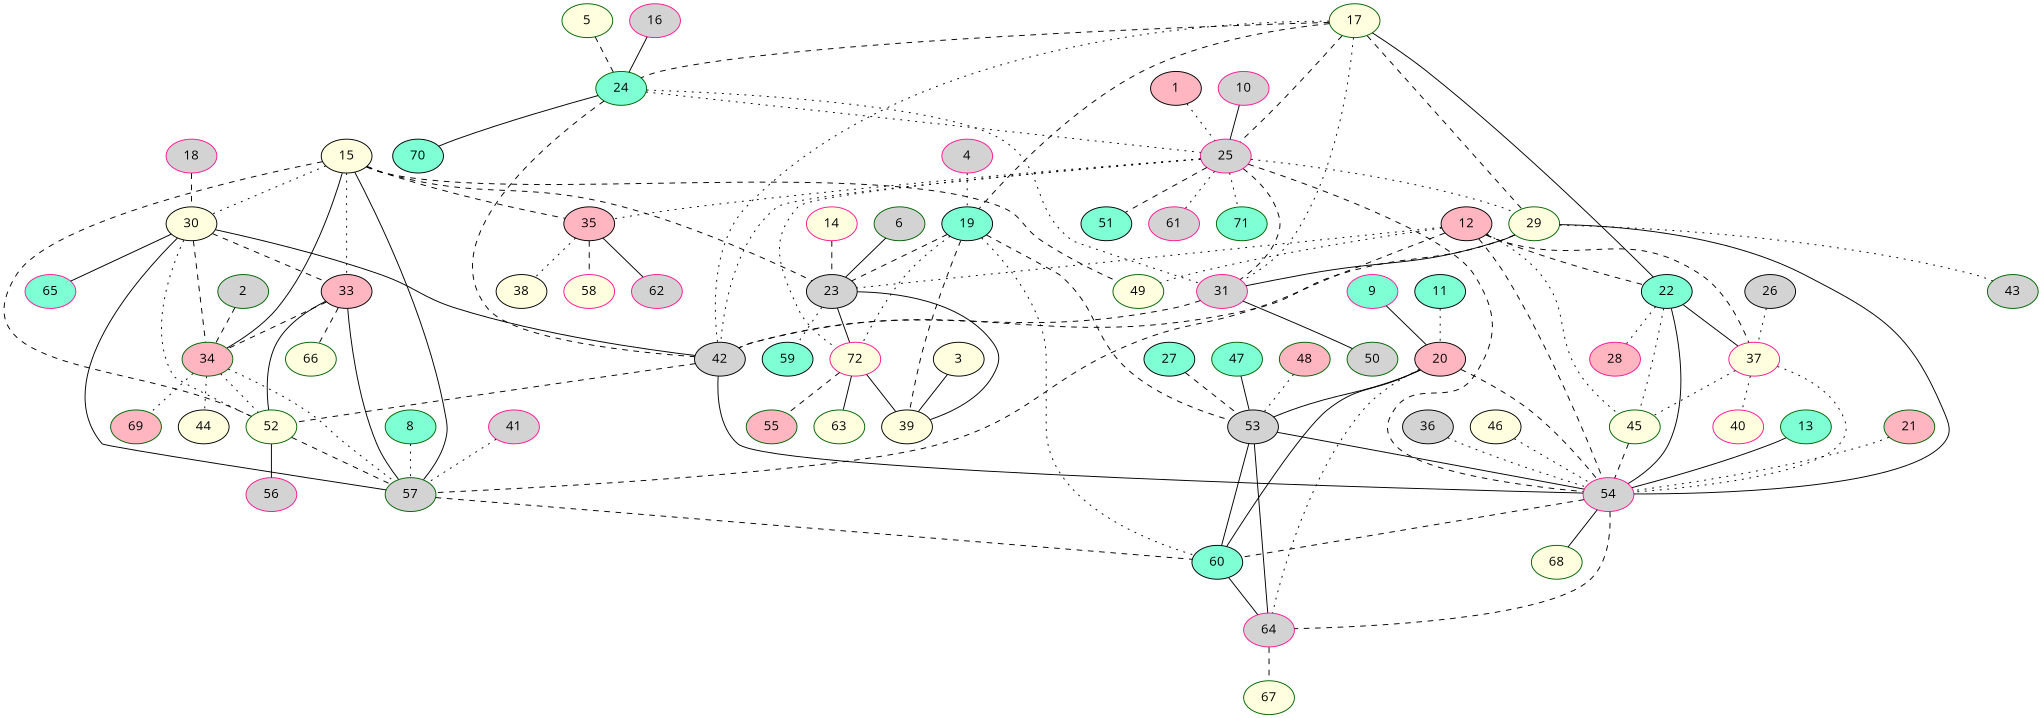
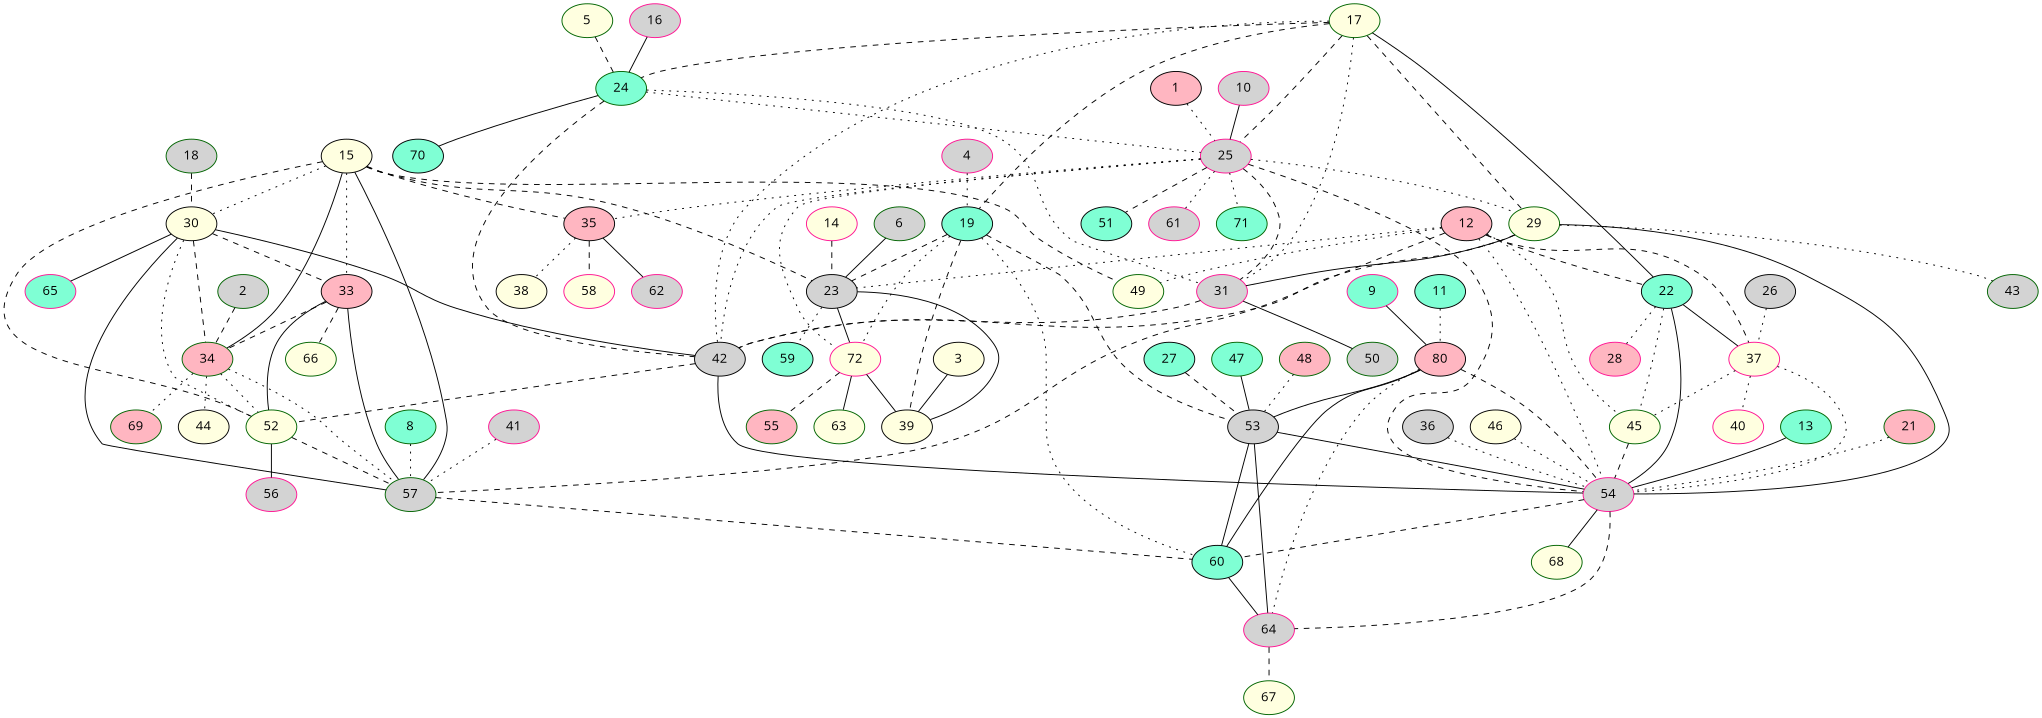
(191, 156) -> (191, 156)
(1548, 354) -> (1548, 354)
(1440, 359) -> (1440, 359)
